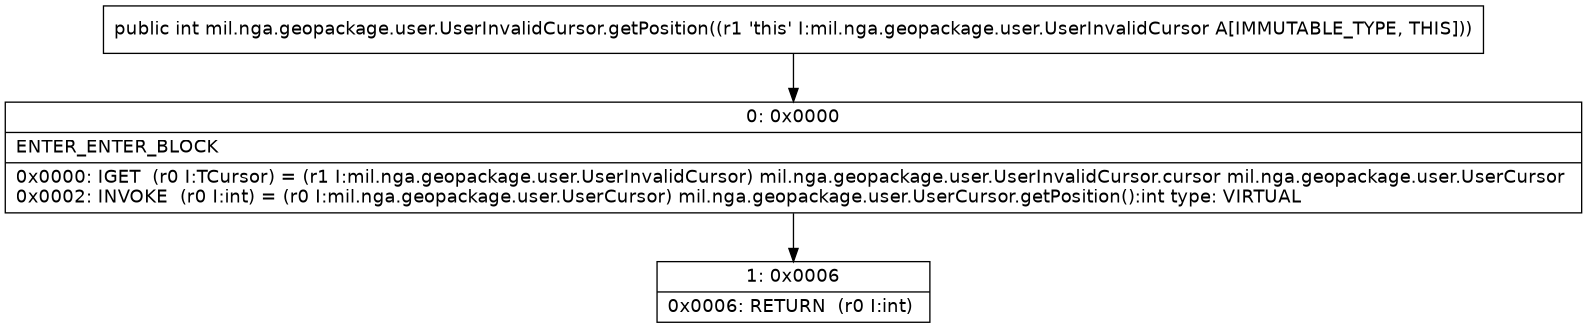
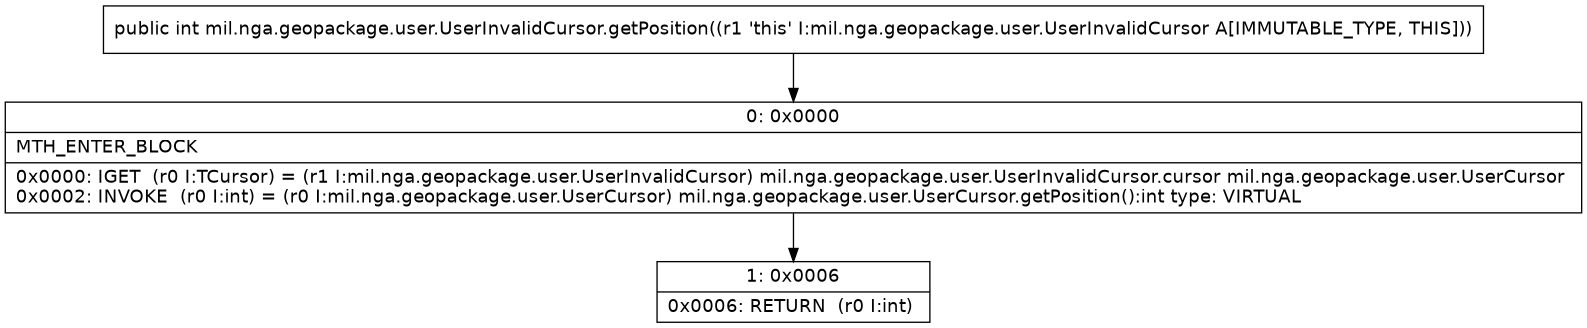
(117, 147) -> (107, 147)
